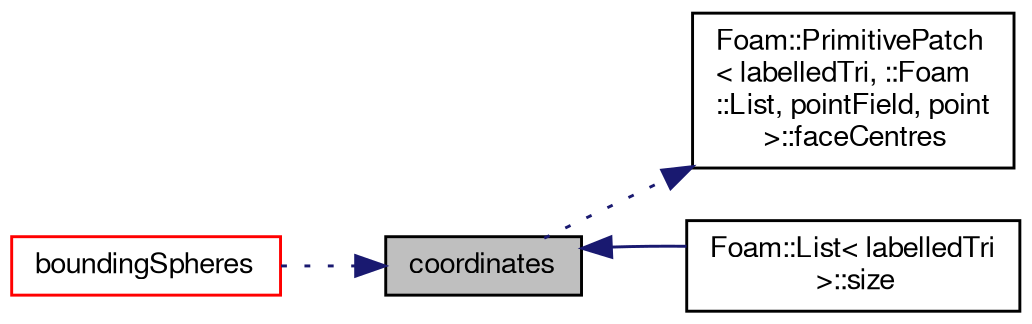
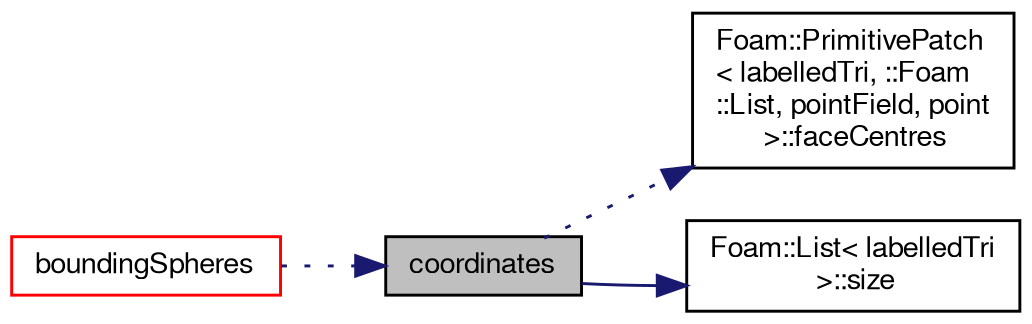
(649, 246) -> (620, 285)
